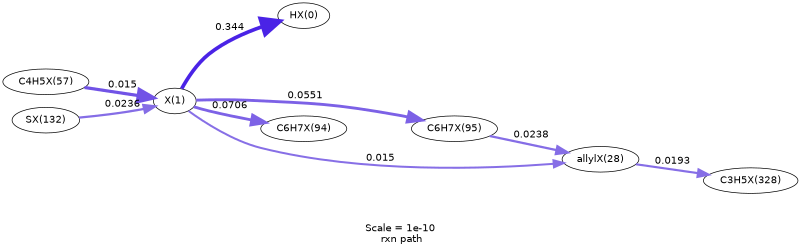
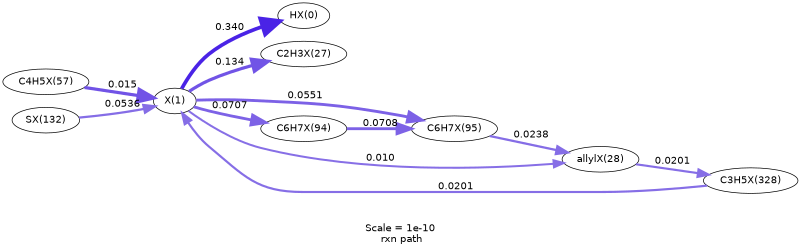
(228, 27) -> (228, 27)
none -> (304, 54)
(121, 104) -> (121, 104)
(228, 106) -> (228, 106)
none -> (372, 129)
(379, 158) -> (379, 158)
(671, 161) -> (671, 161)
none -> (435, 192)
